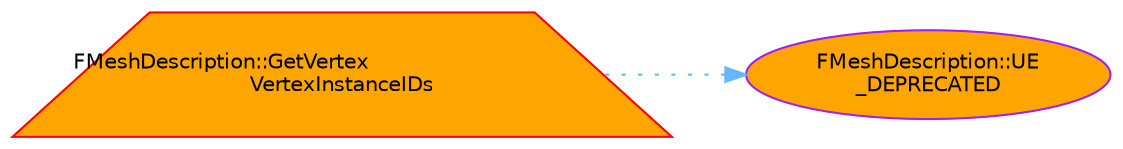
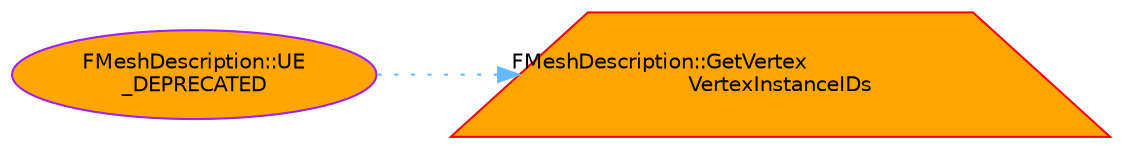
(664, 75) -> (437, 75)
